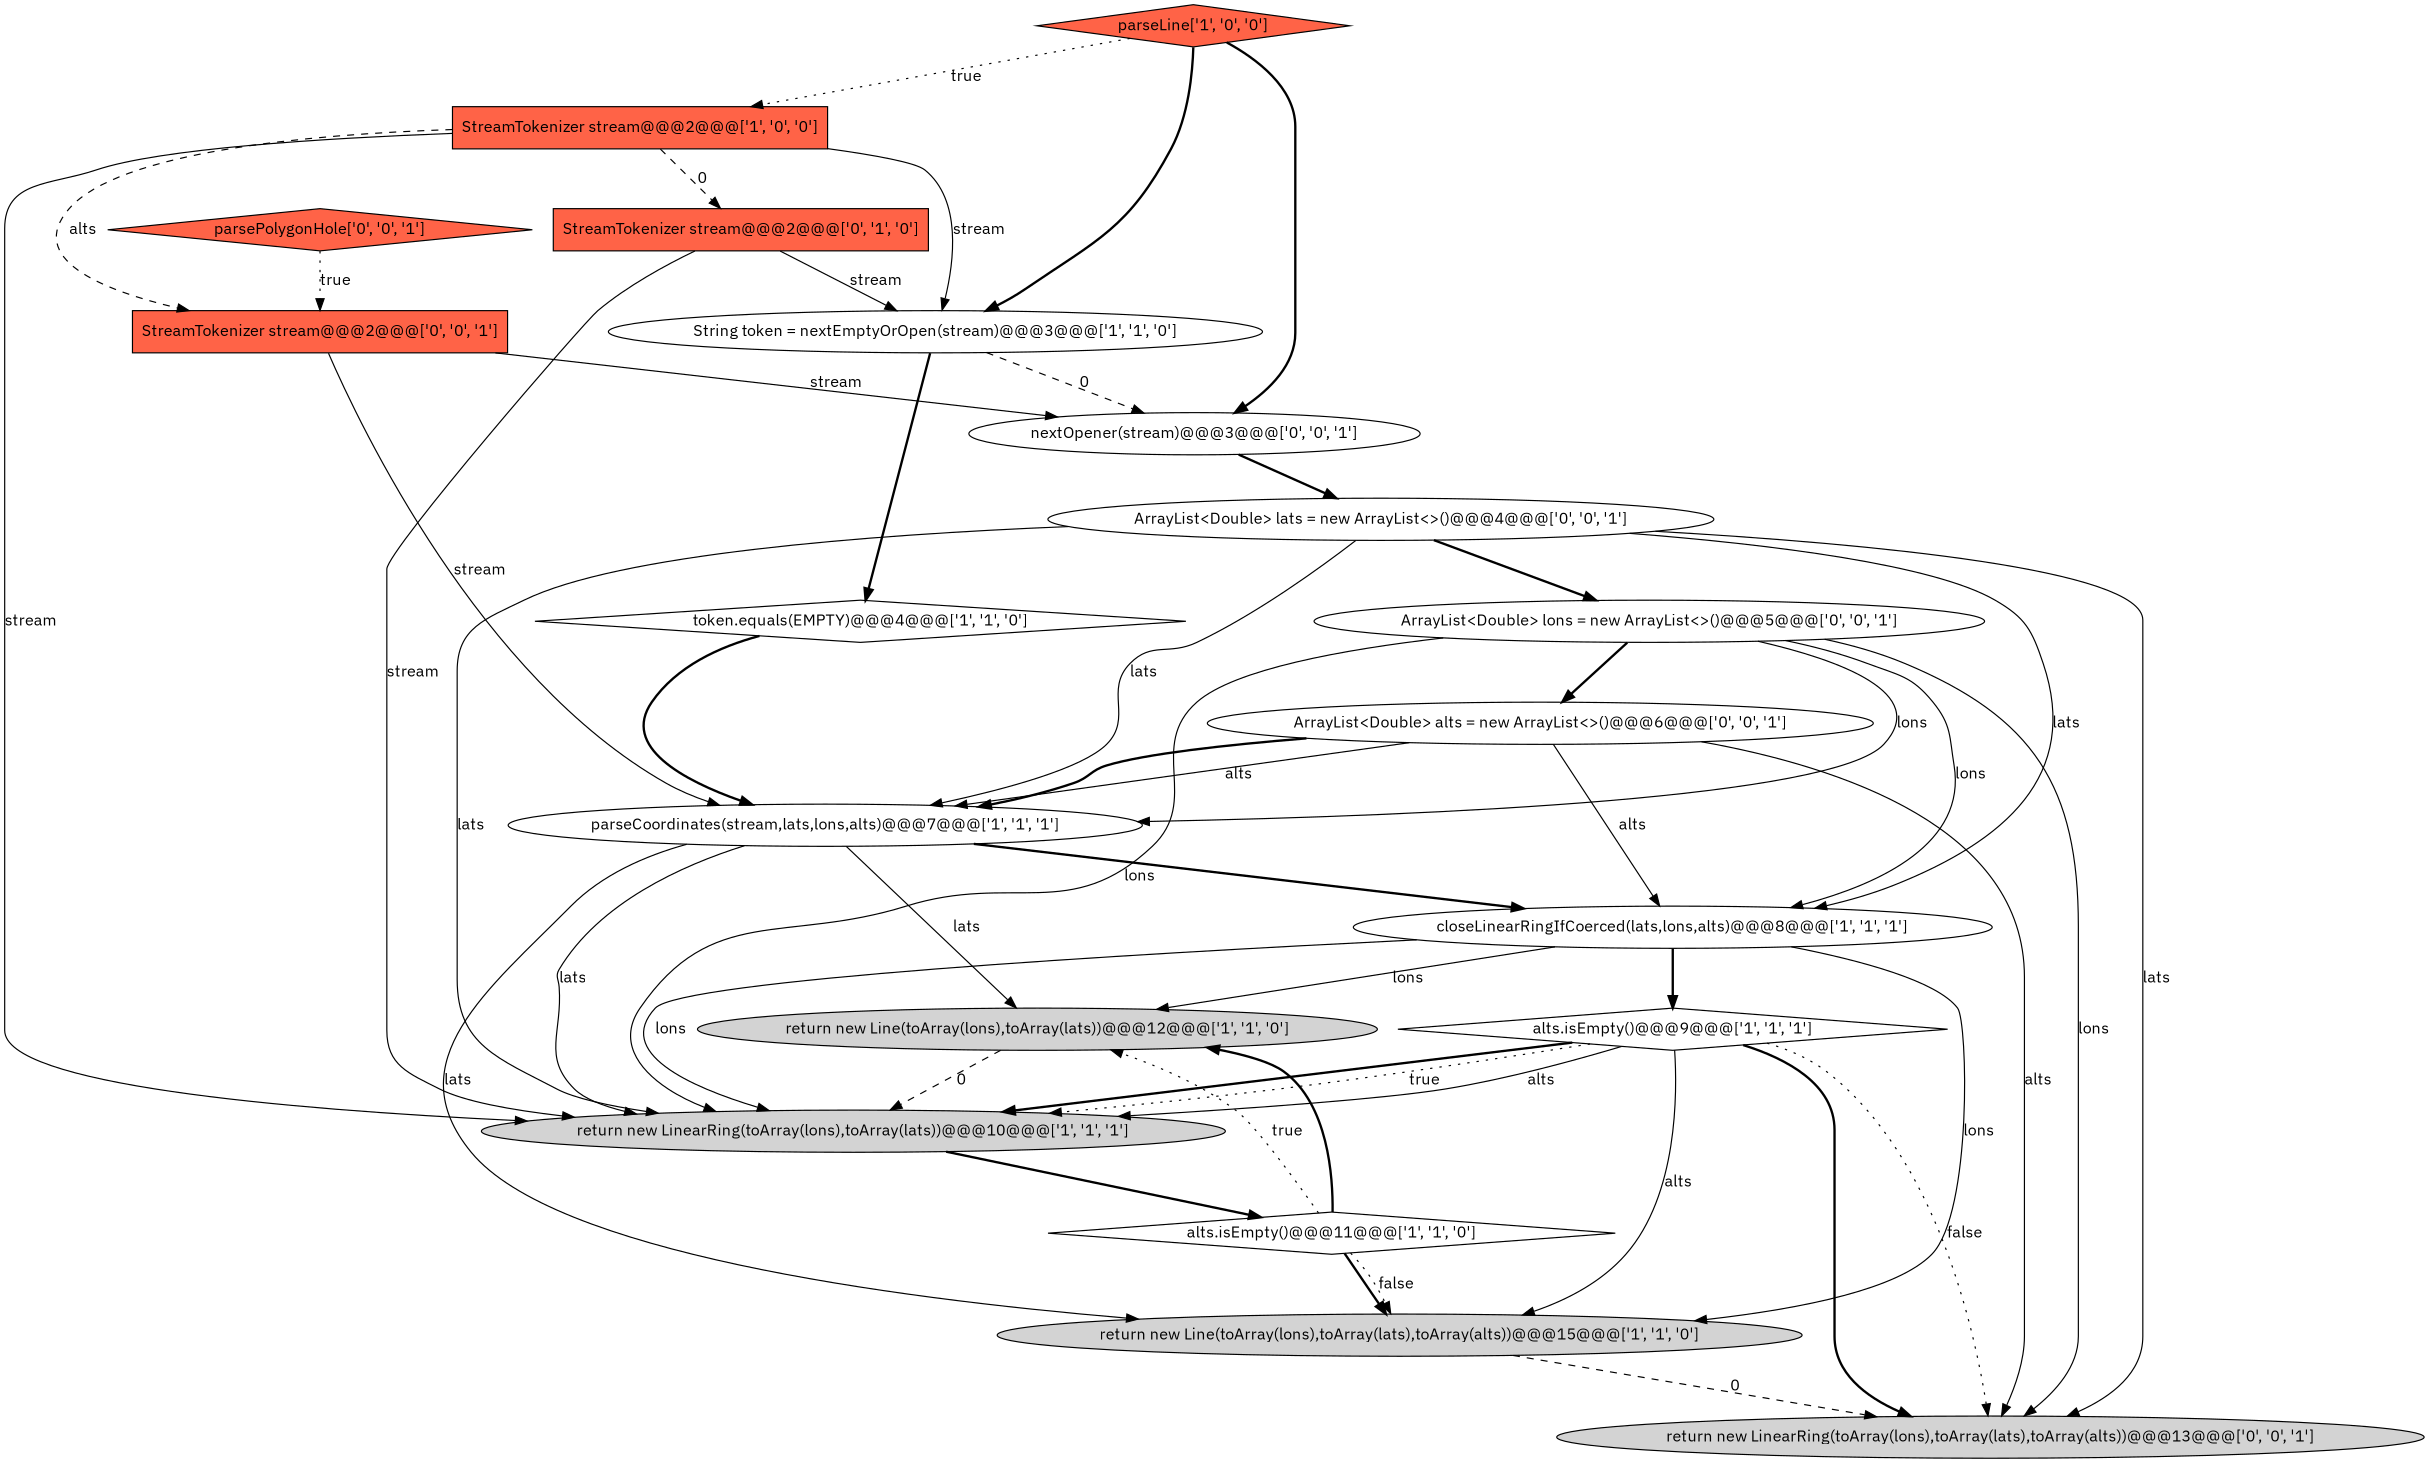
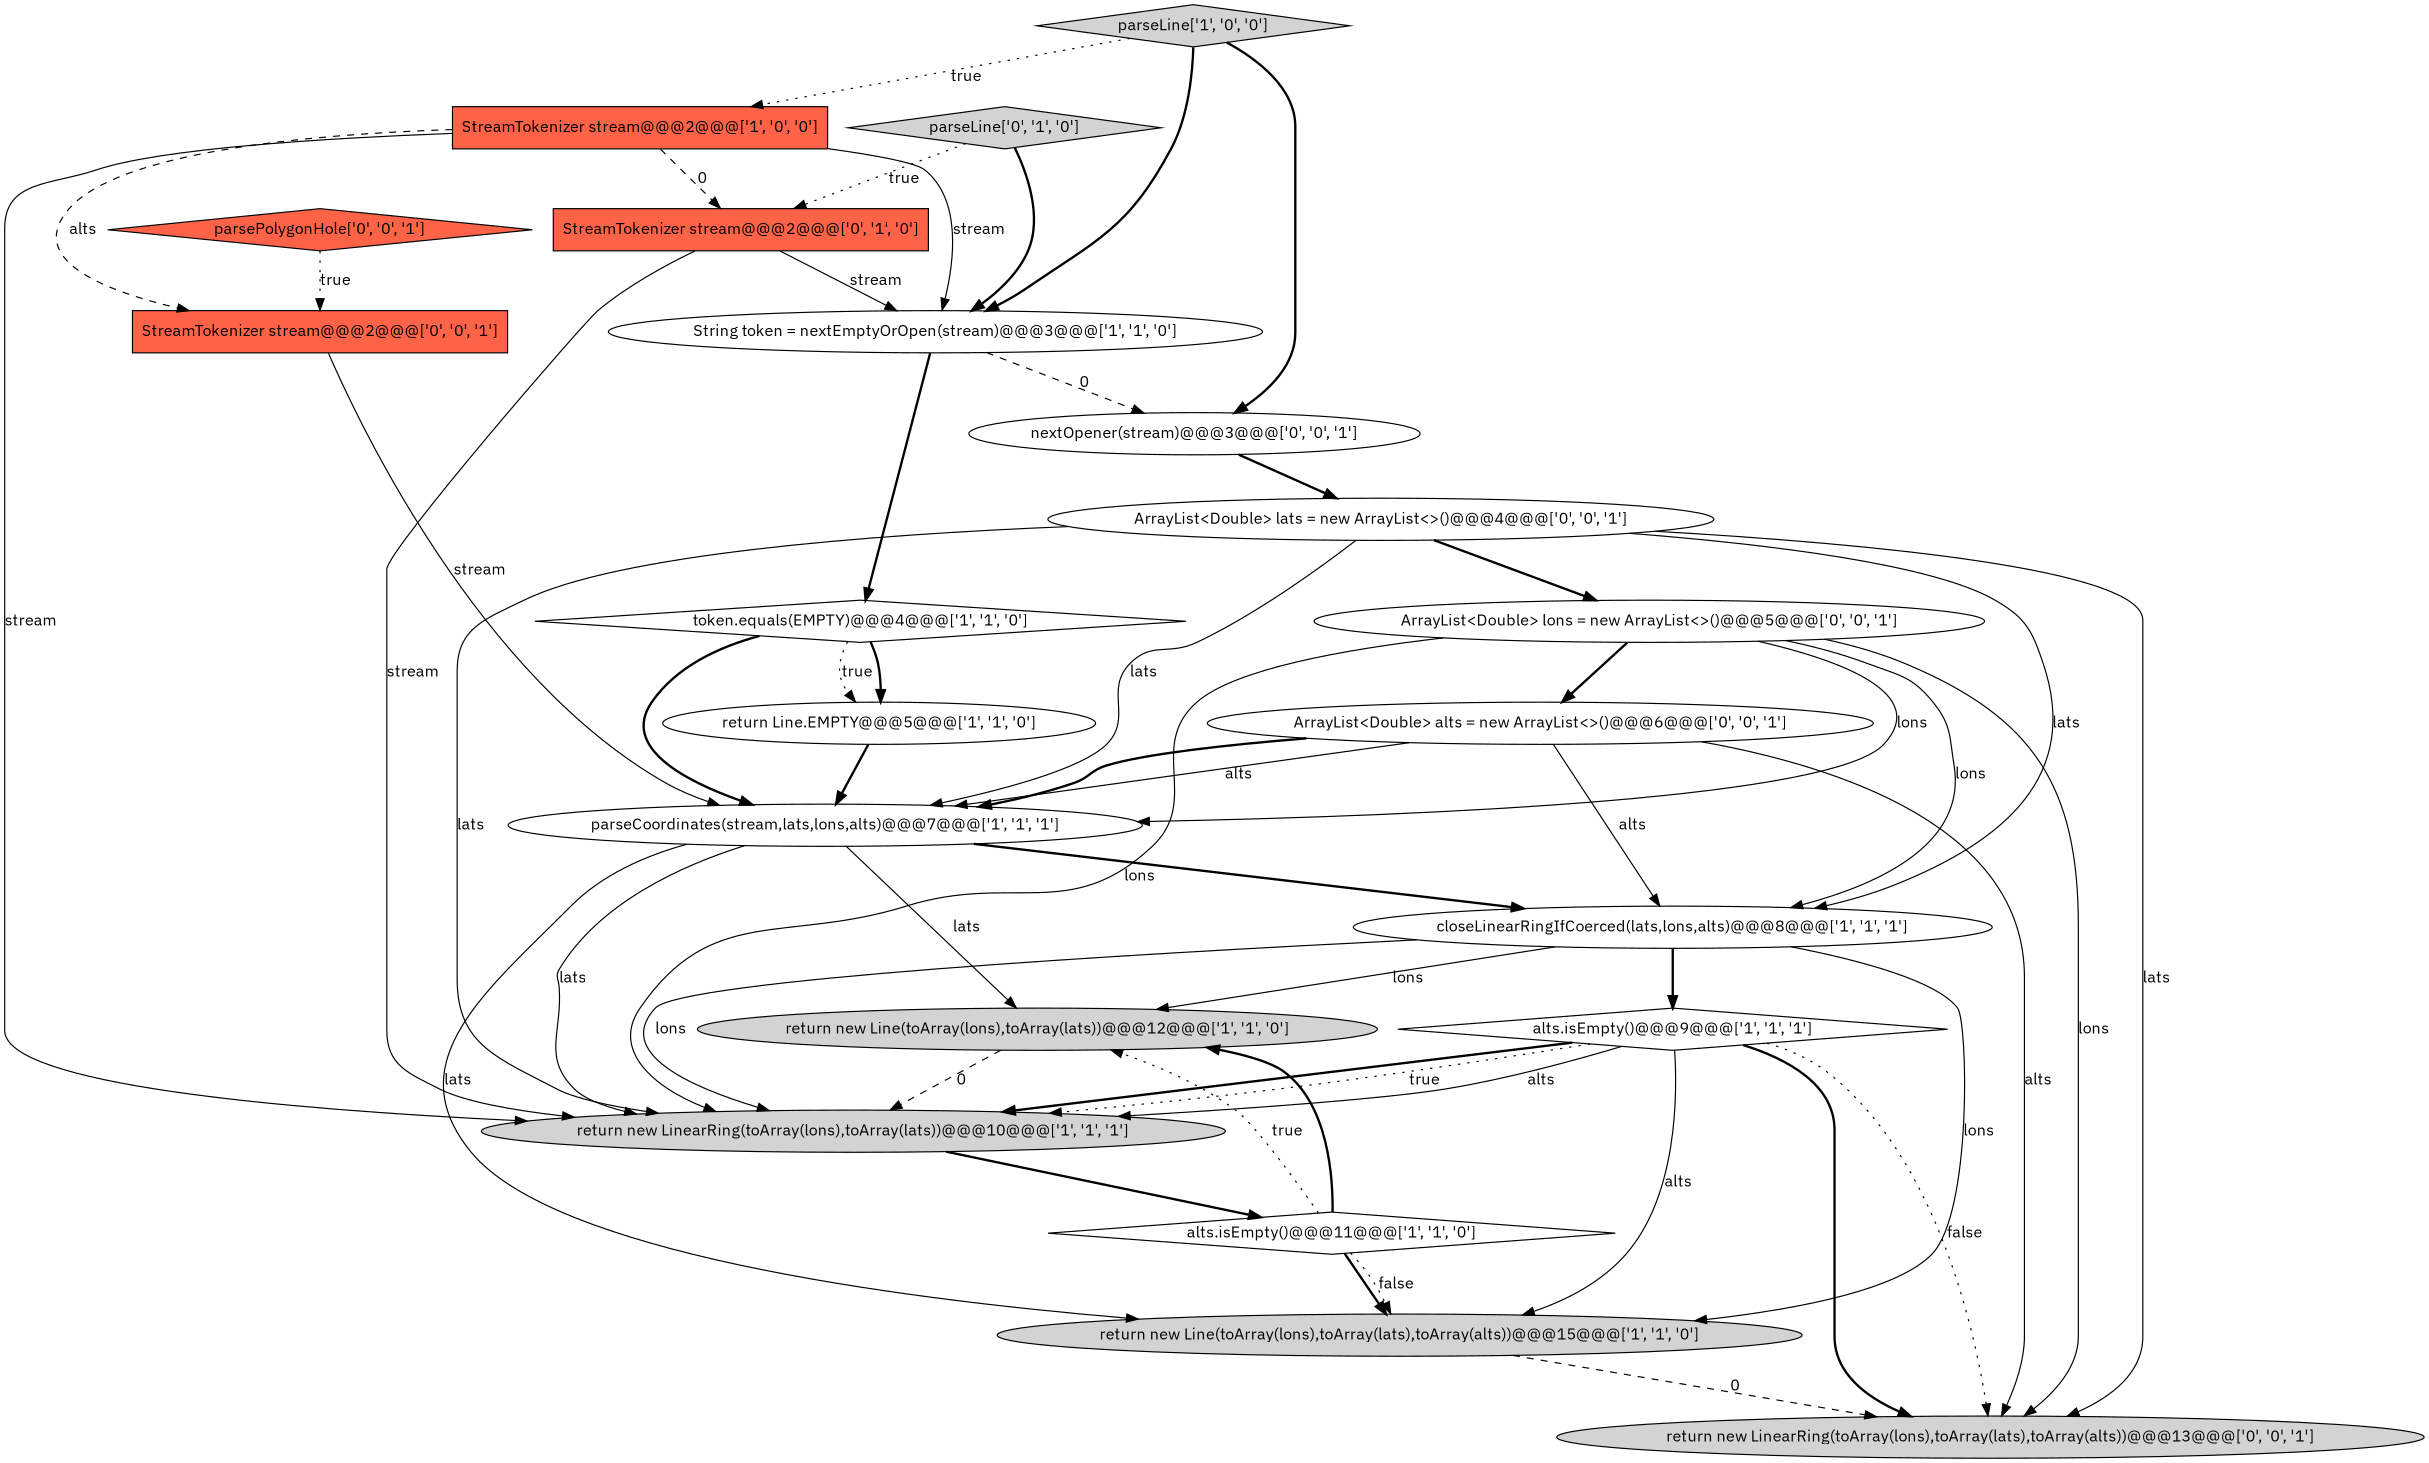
(1193, 26) -> (1193, 26)
none -> (1005, 128)
(771, 384) -> none
none -> (879, 723)
